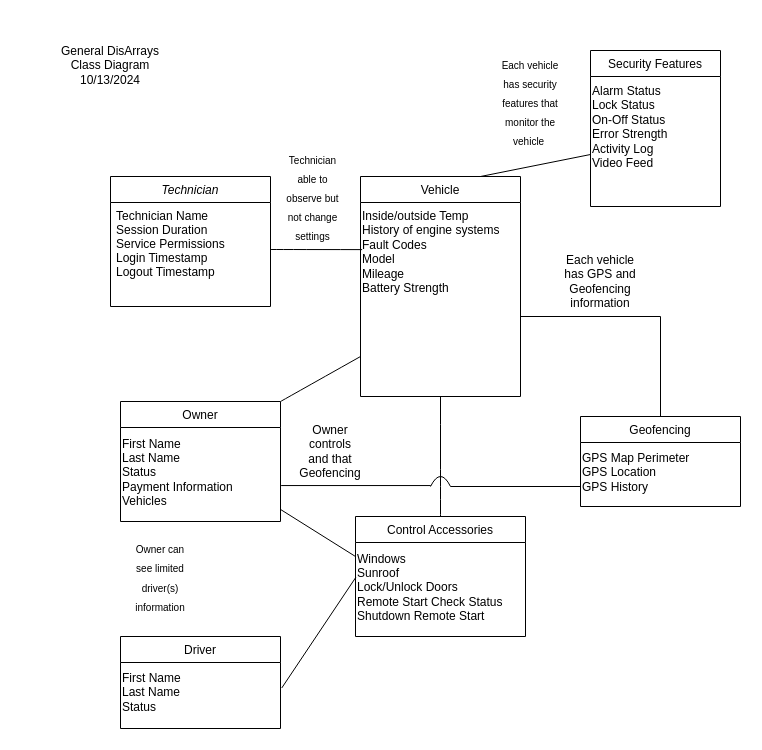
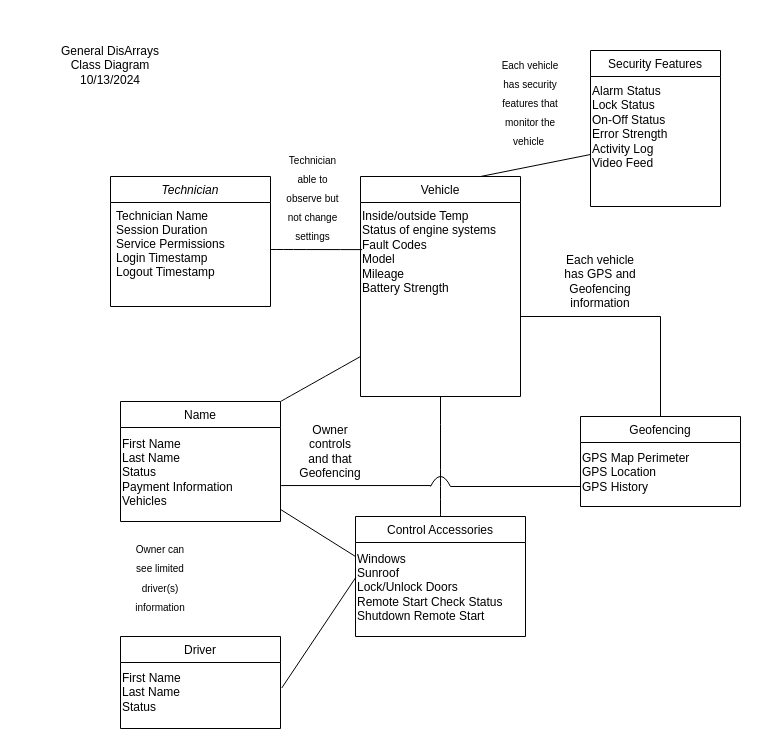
(439, 253) -> (437, 253)
(200, 415) -> (200, 415)
